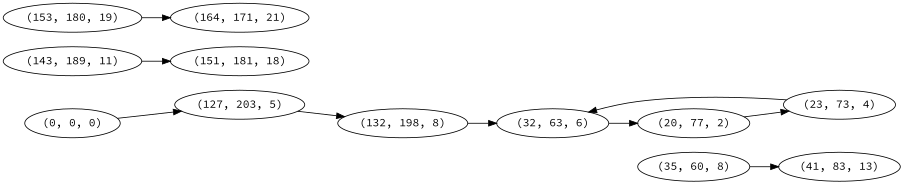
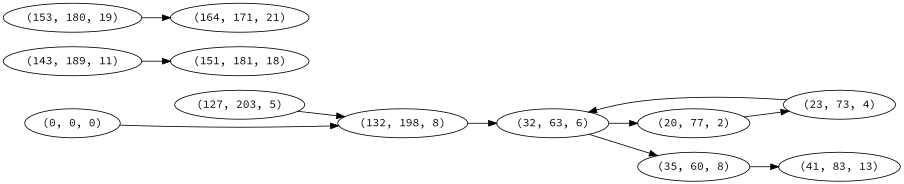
(145, 115) -> (225, 127)
none -> (619, 144)
